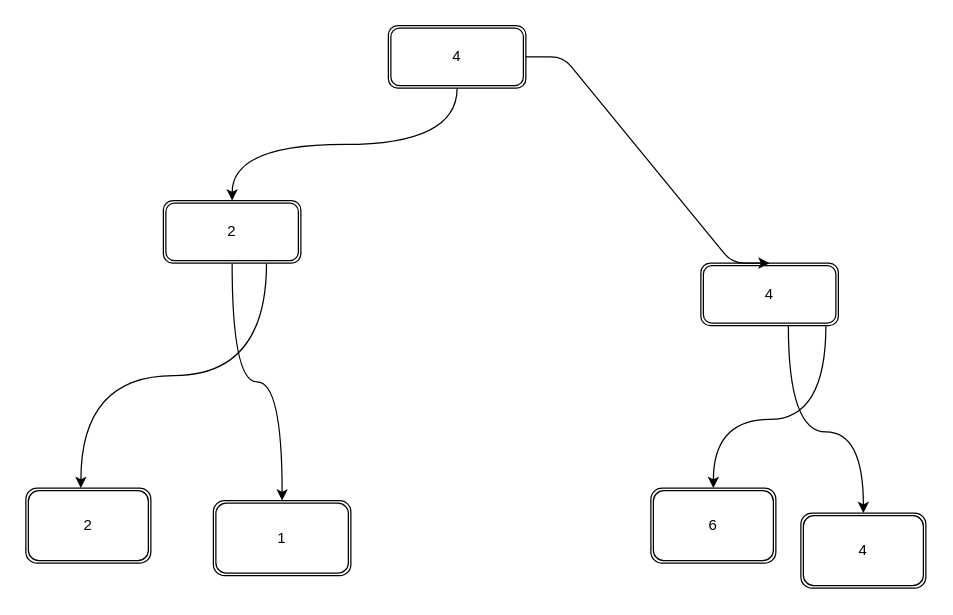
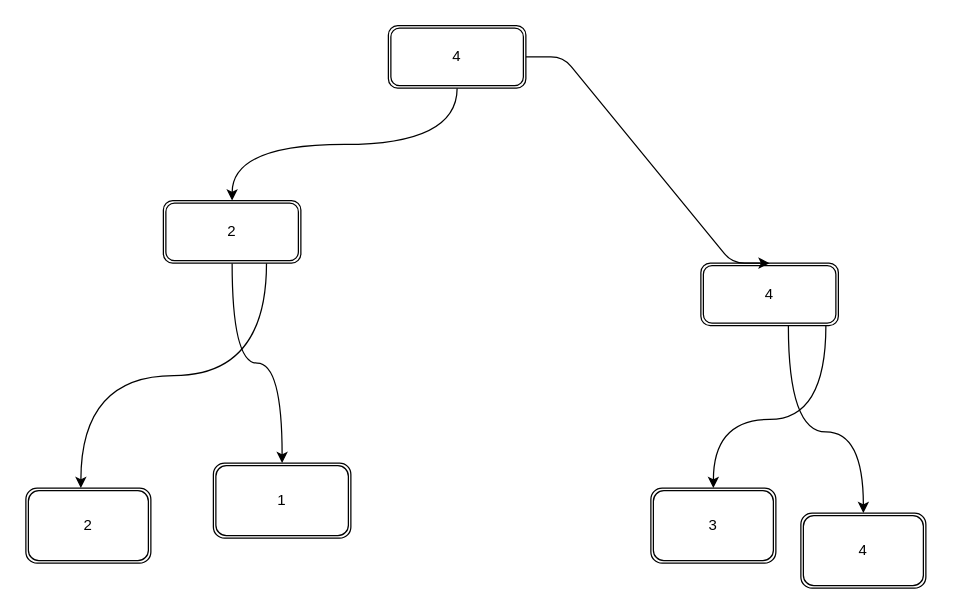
(713, 526) -> (713, 526)
(282, 538) -> (282, 501)
